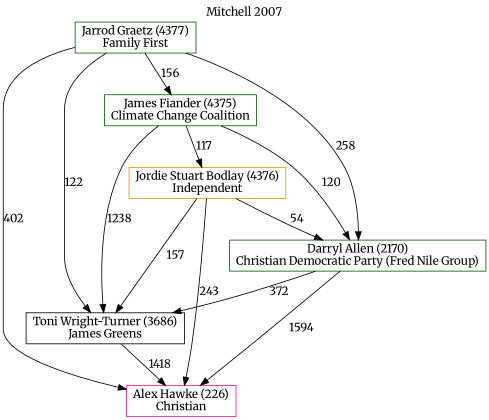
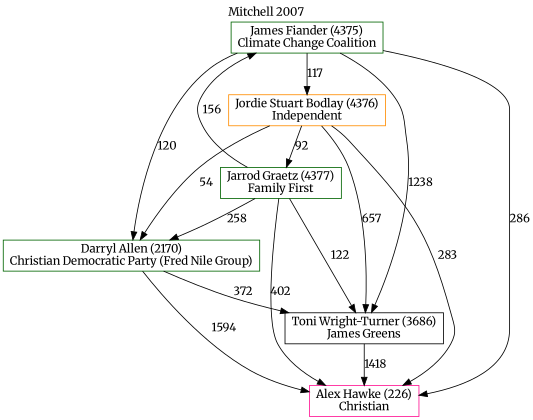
none -> (295, 143)
none -> (510, 203)
(176, 256) -> (372, 219)
(209, 292) -> (448, 256)
